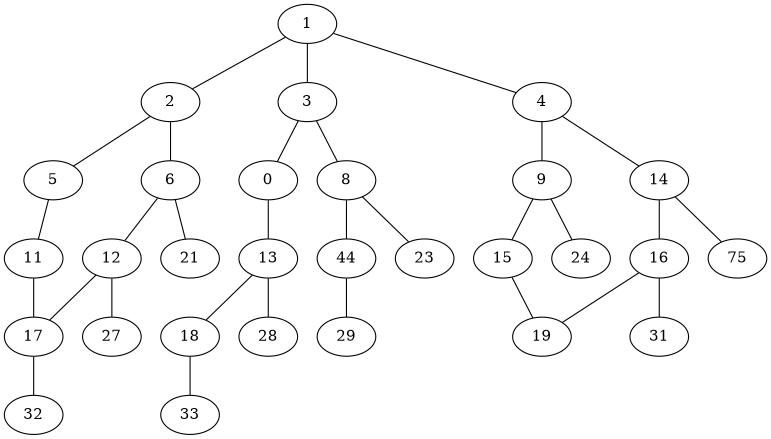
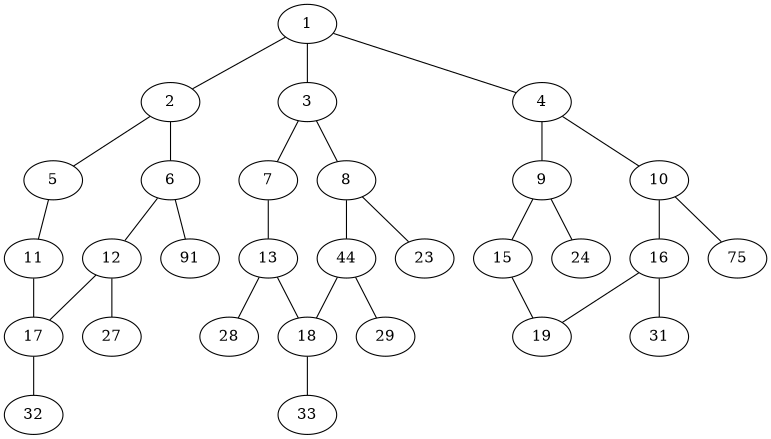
(268, 180) -> (268, 180)
(659, 180) -> (659, 180)
(190, 258) -> (190, 258)
none -> (327, 298)
